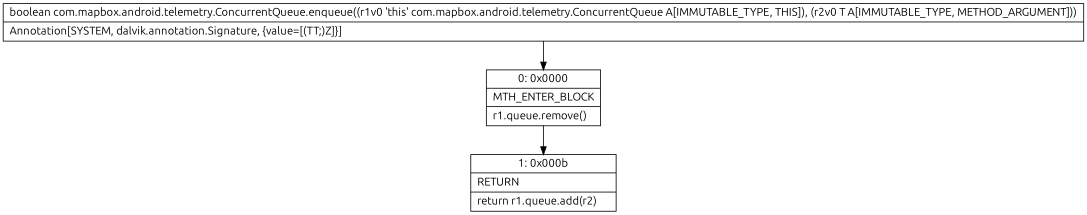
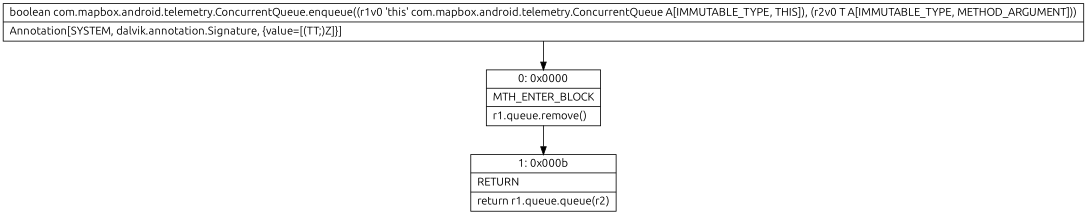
(537, 201) -> (543, 201)
